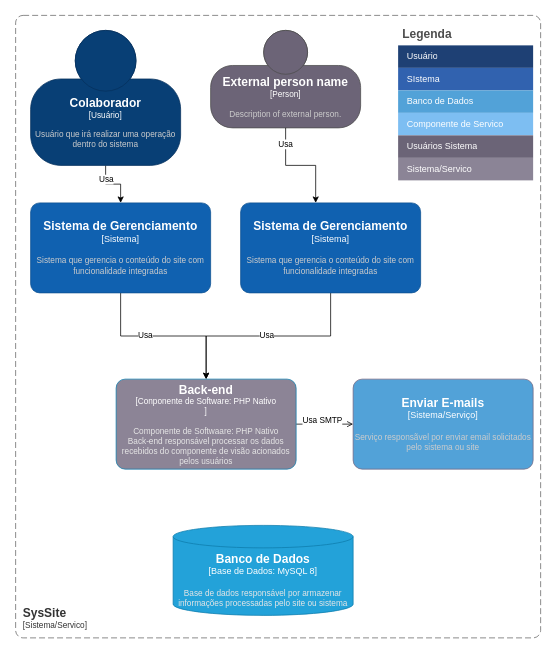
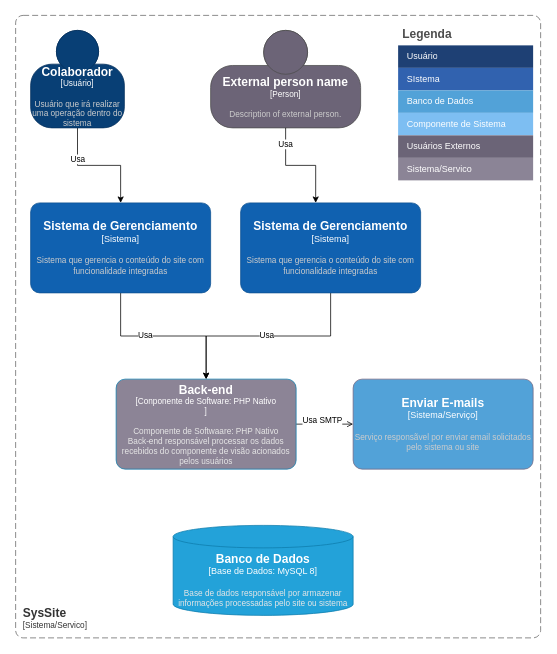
(105, 98) -> (77, 79)
(456, 124) -> (456, 124)
(444, 147) -> (447, 147)
